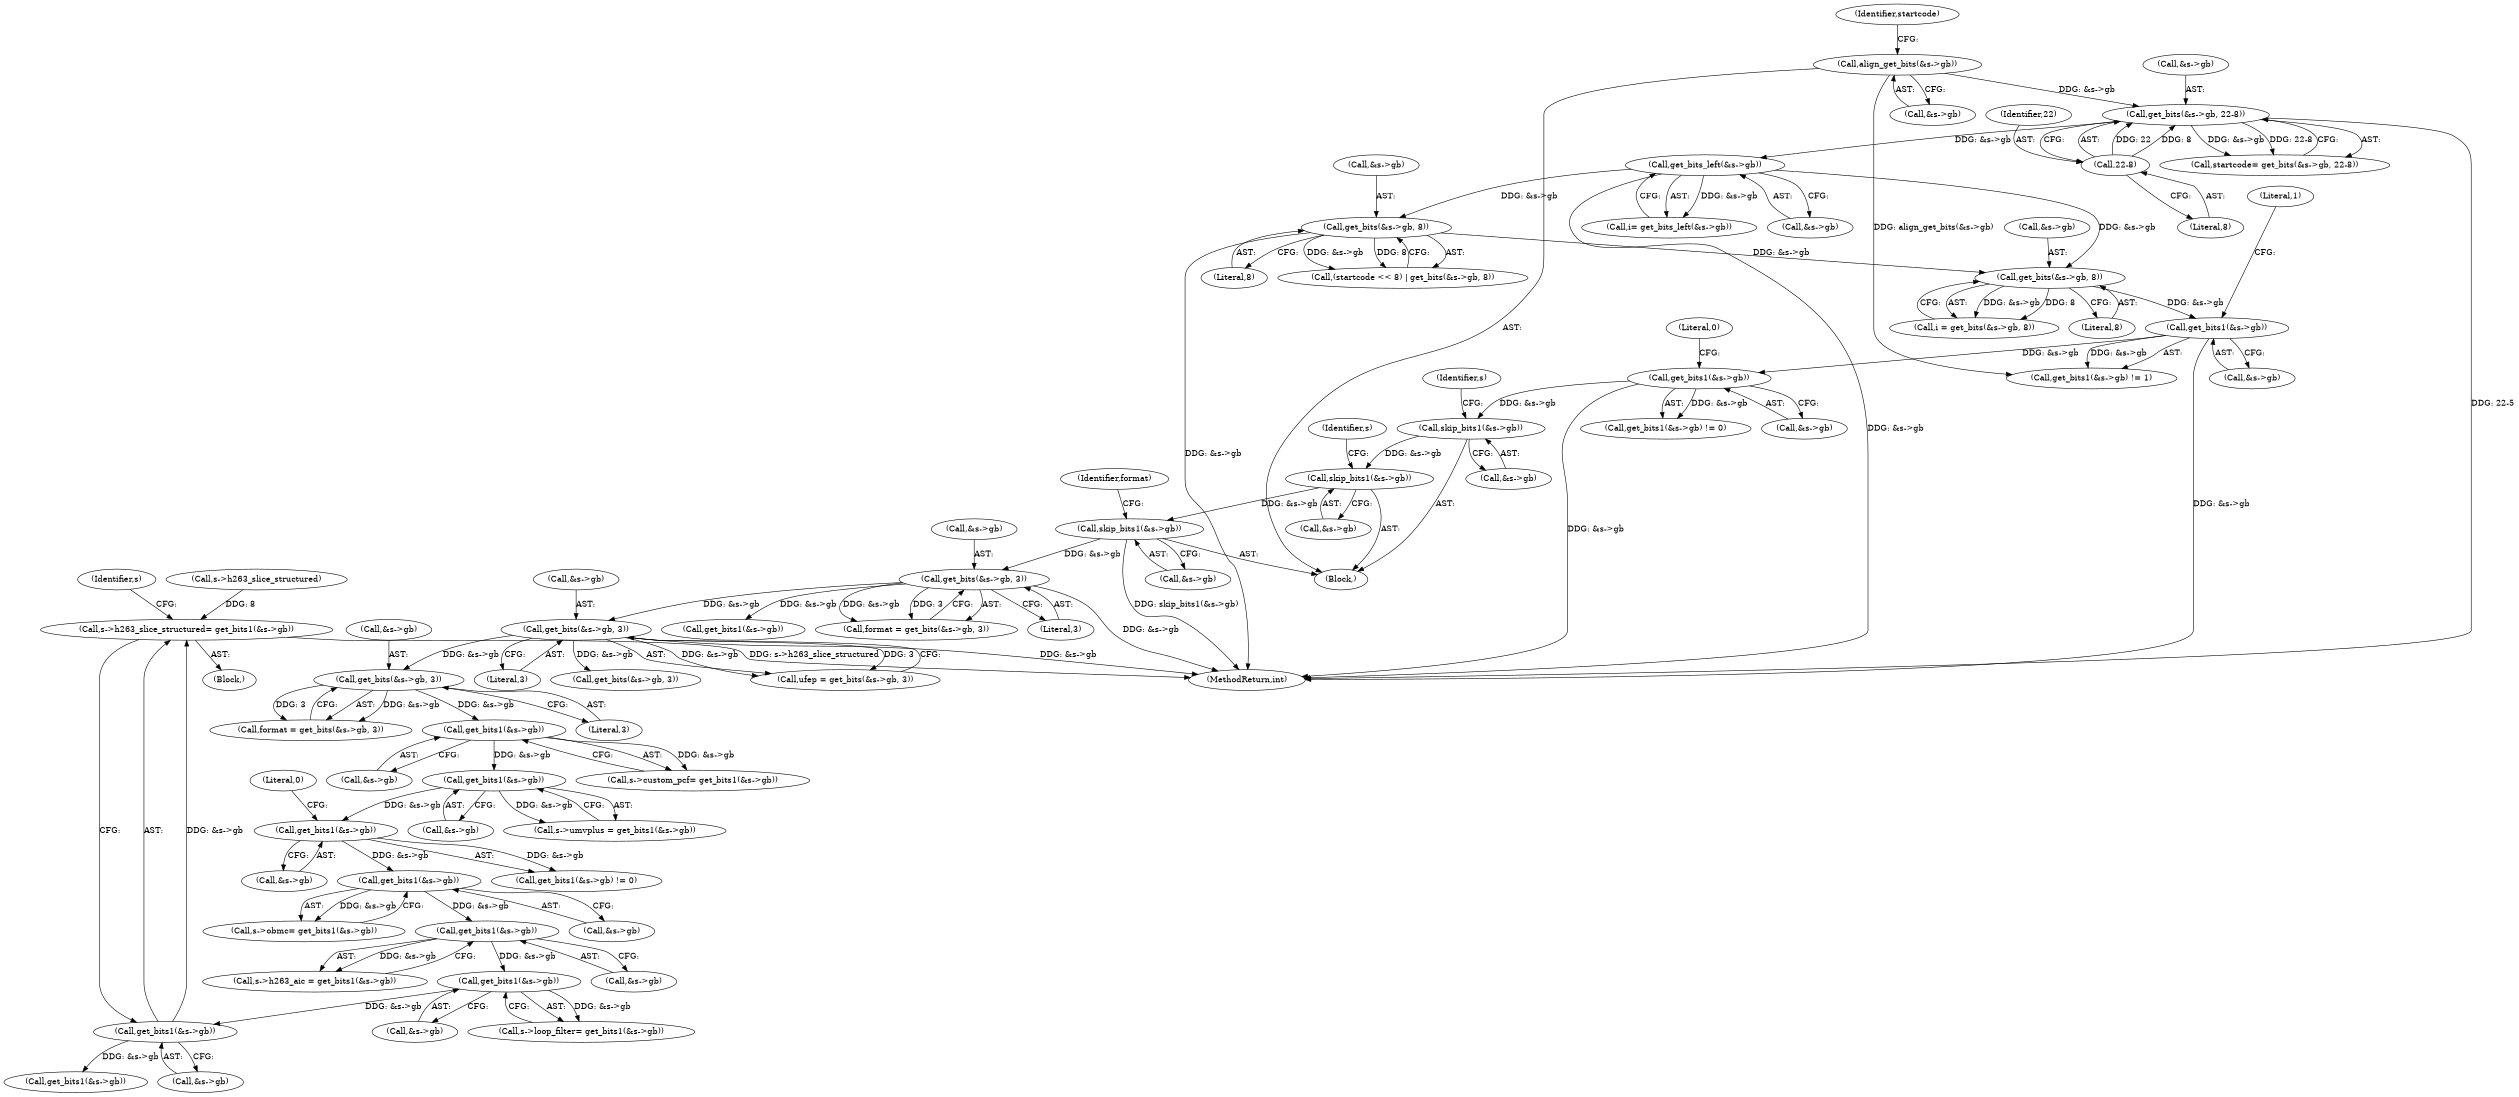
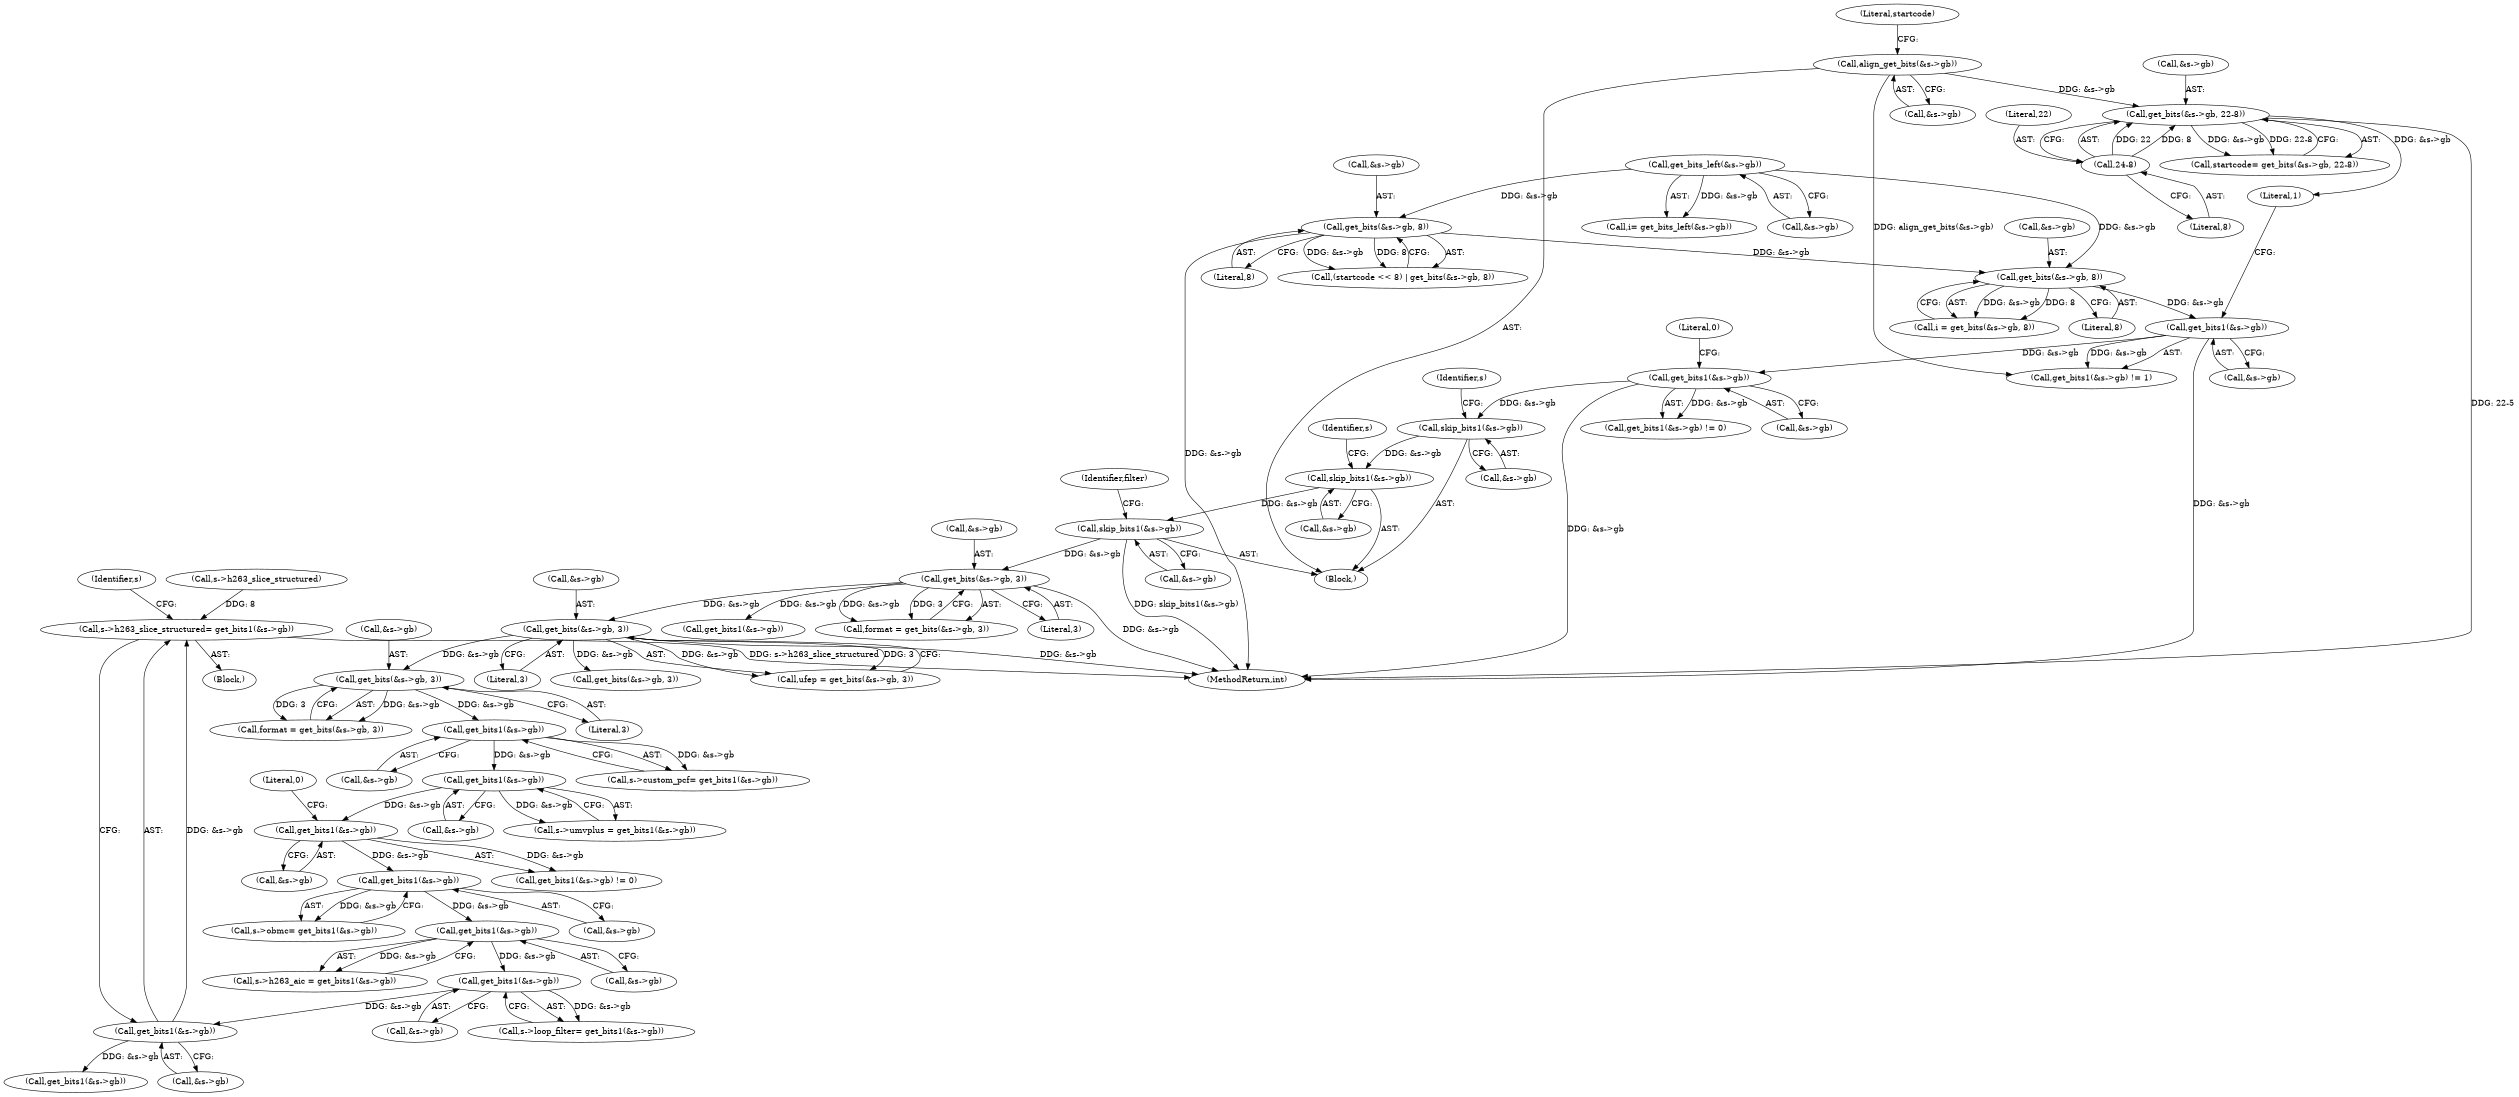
(1897, 14) -> (1897, 14)
(2029, 115) -> (2029, 115)
(1943, 137) -> (2388, 138)
(2115, 165) -> (2115, 165)
(1636, 196) -> none
(1115, 479) -> (1115, 479)
(1868, 552) -> none
